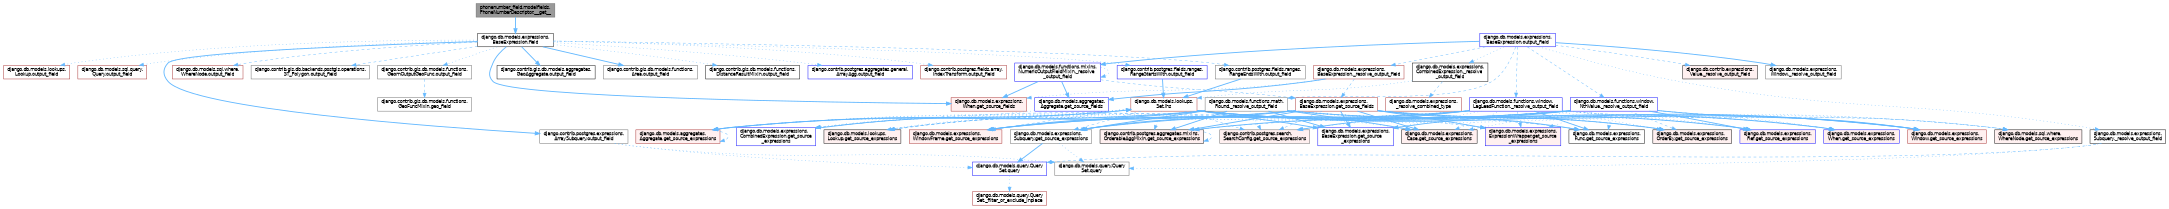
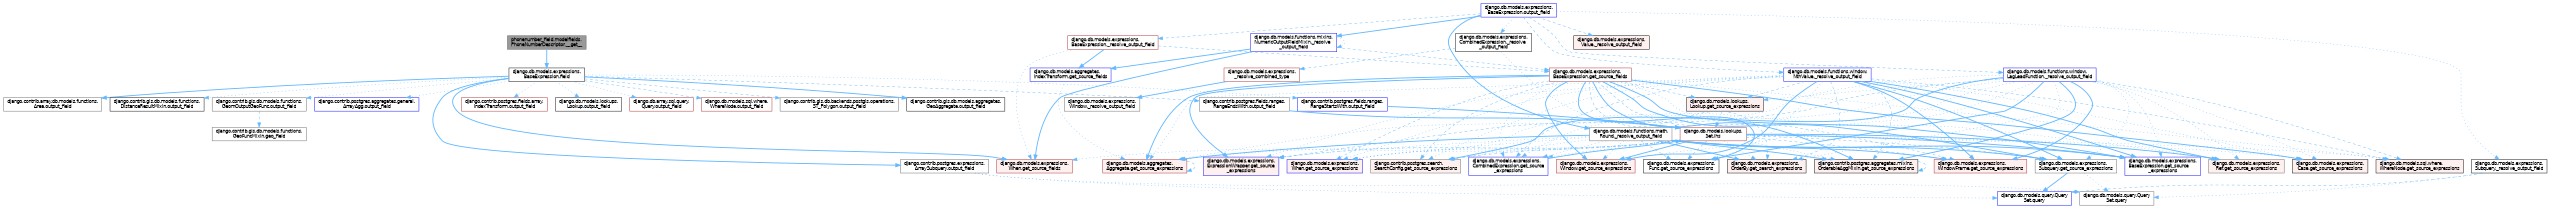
(1664, 51) -> (1193, 88)
(37, 72) -> (589, 104)
(112, 72) -> (661, 104)
(650, 72) -> (53, 104)
(1720, 72) -> (1611, 43)
(1414, 96) -> (1478, 83)
(1072, 104) -> (1071, 75)
(1514, 117) -> (1518, 148)
(1517, 117) -> none
(1011, 118) -> (1379, 150)
(1050, 118) -> none
(1347, 119) -> none
(1692, 137) -> (1767, 166)
(1778, 137) -> (2246, 166)
(1010, 198) -> none
